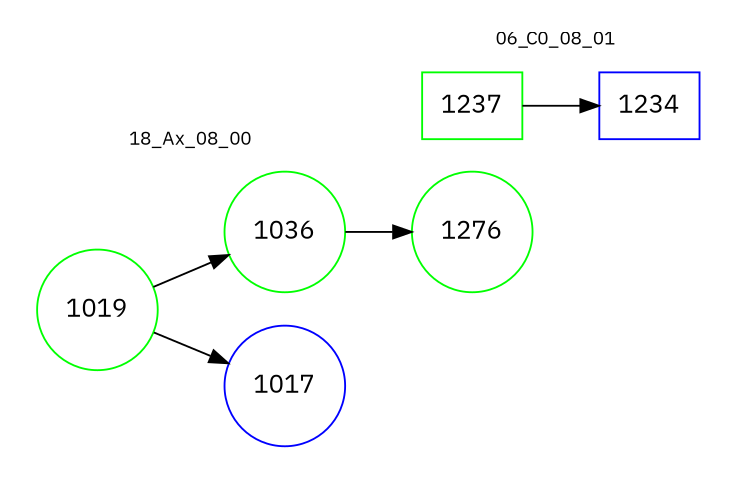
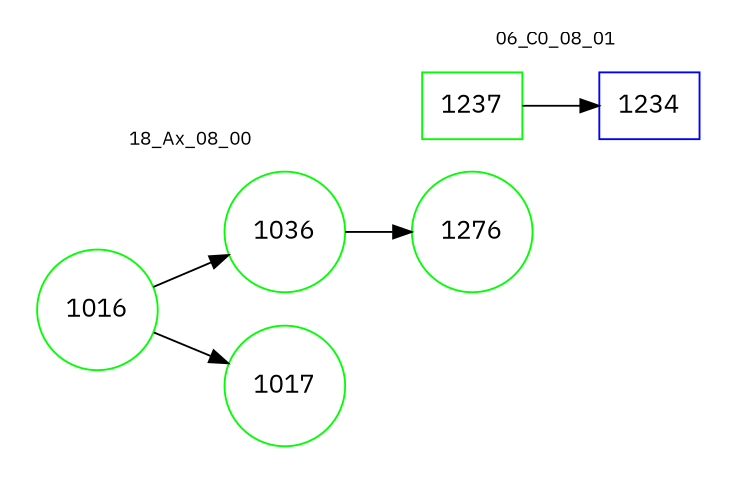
(97, 310) -> (97, 310)
(285, 386) -> (285, 386)
